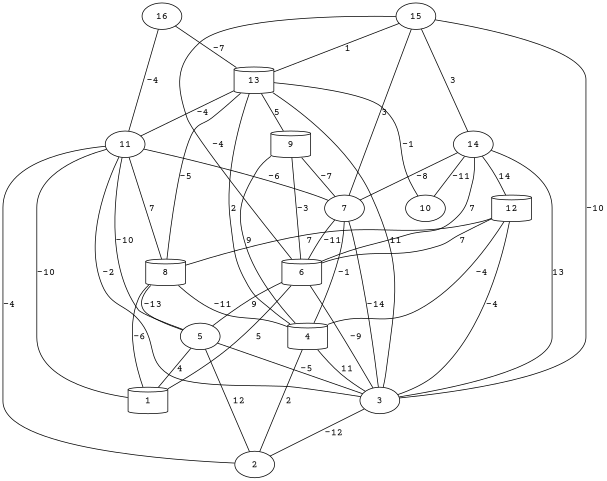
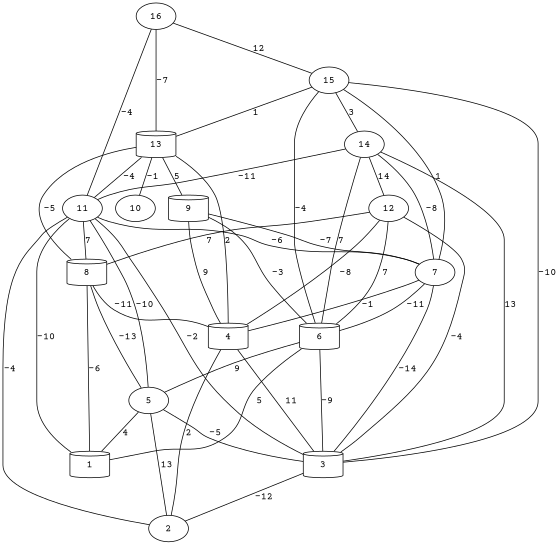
none -> (243, 48)
(385, 112) -> (438, 176)
(449, 176) -> (221, 174)
(512, 208) -> (389, 208)
(381, 220) -> none
(482, 272) -> (346, 272)
(239, 400) -> (167, 464)
(380, 400) -> (323, 464)
